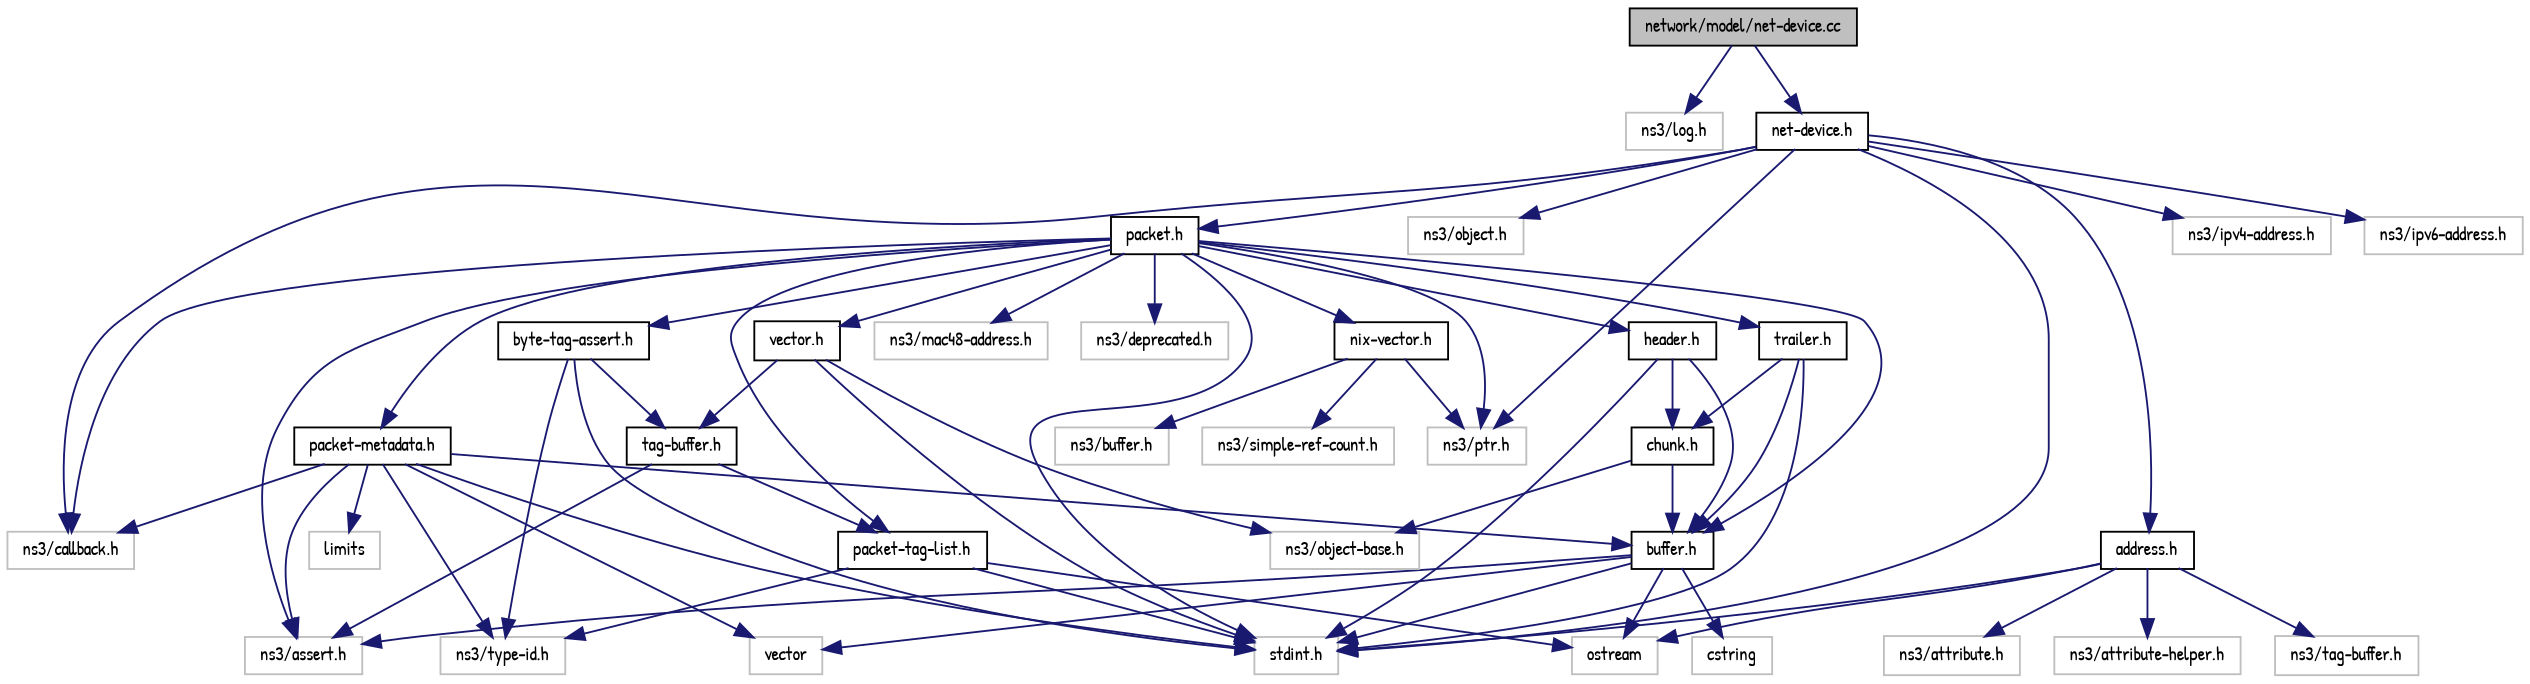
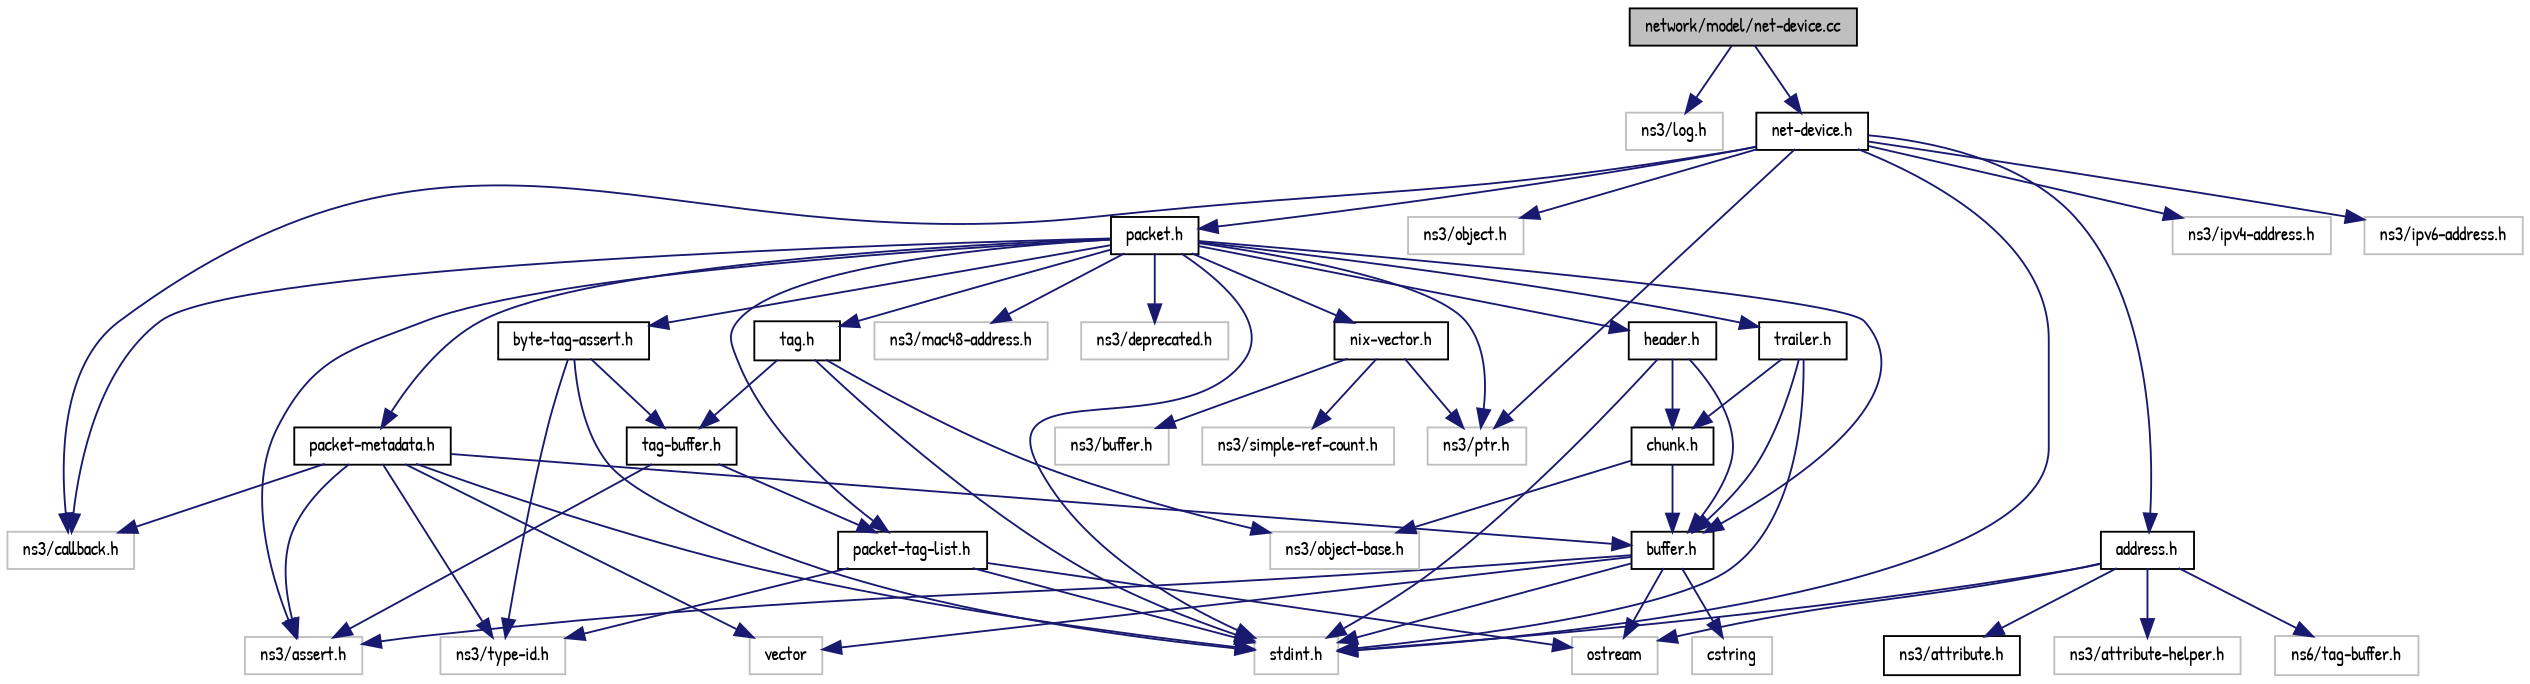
(797, 341) -> (797, 341)
(345, 550) -> none
(1952, 656) -> (1952, 656)
(2347, 656) -> (2347, 656)
